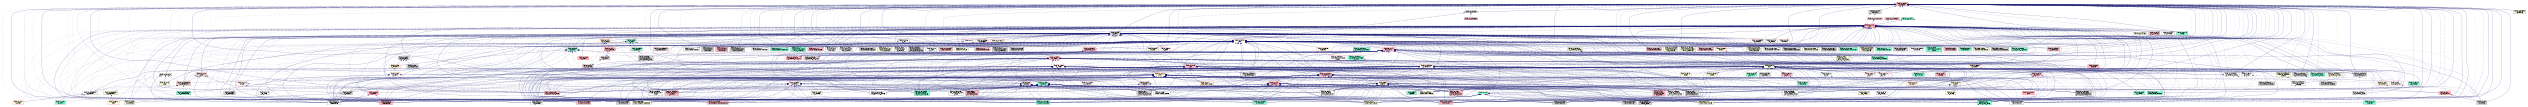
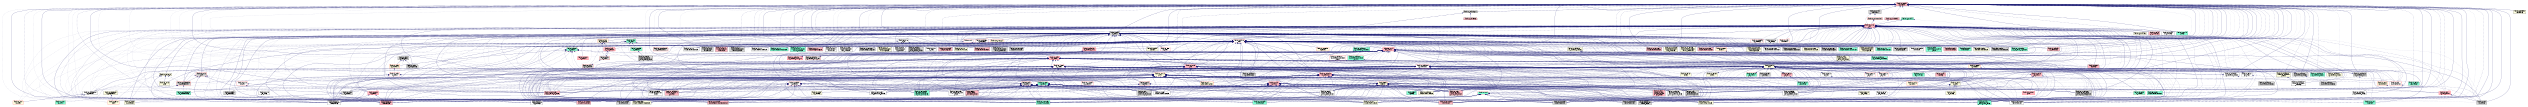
(1471, 12) -> (1470, 12)
